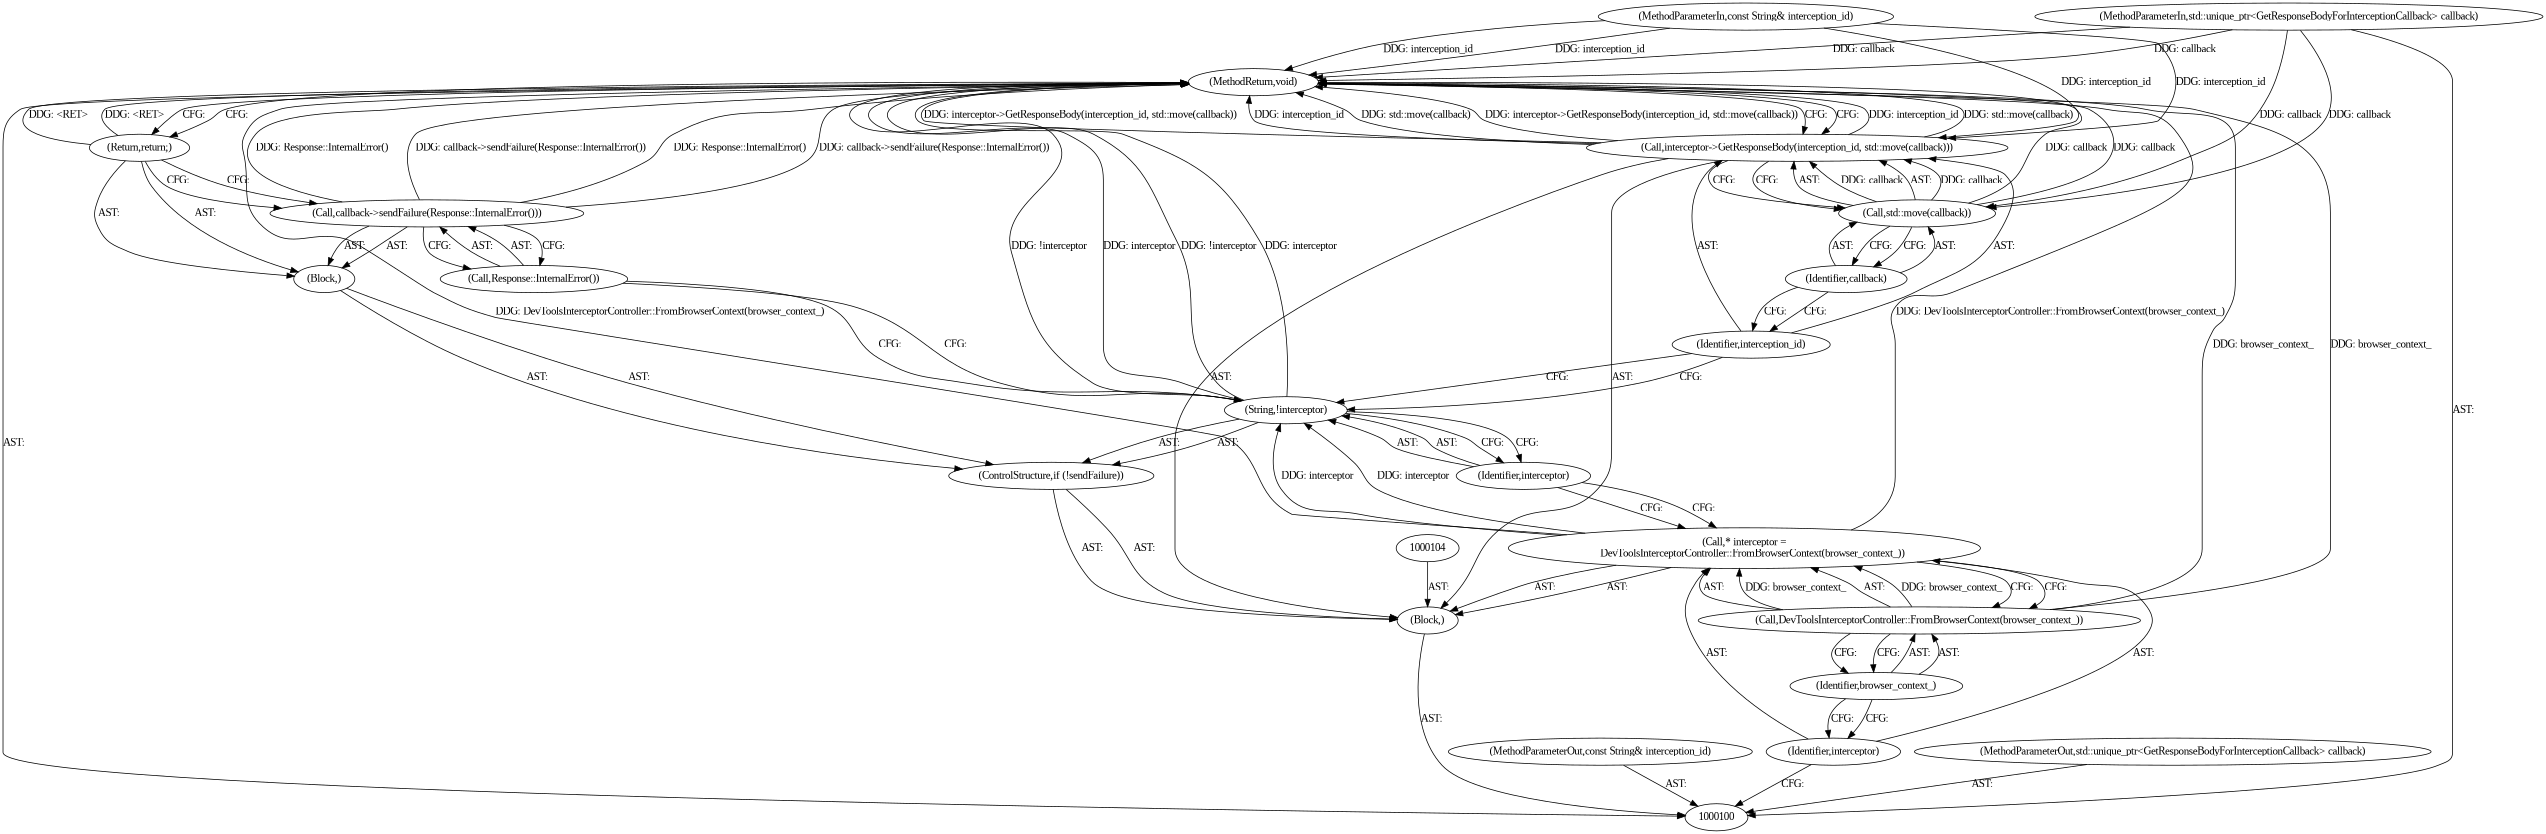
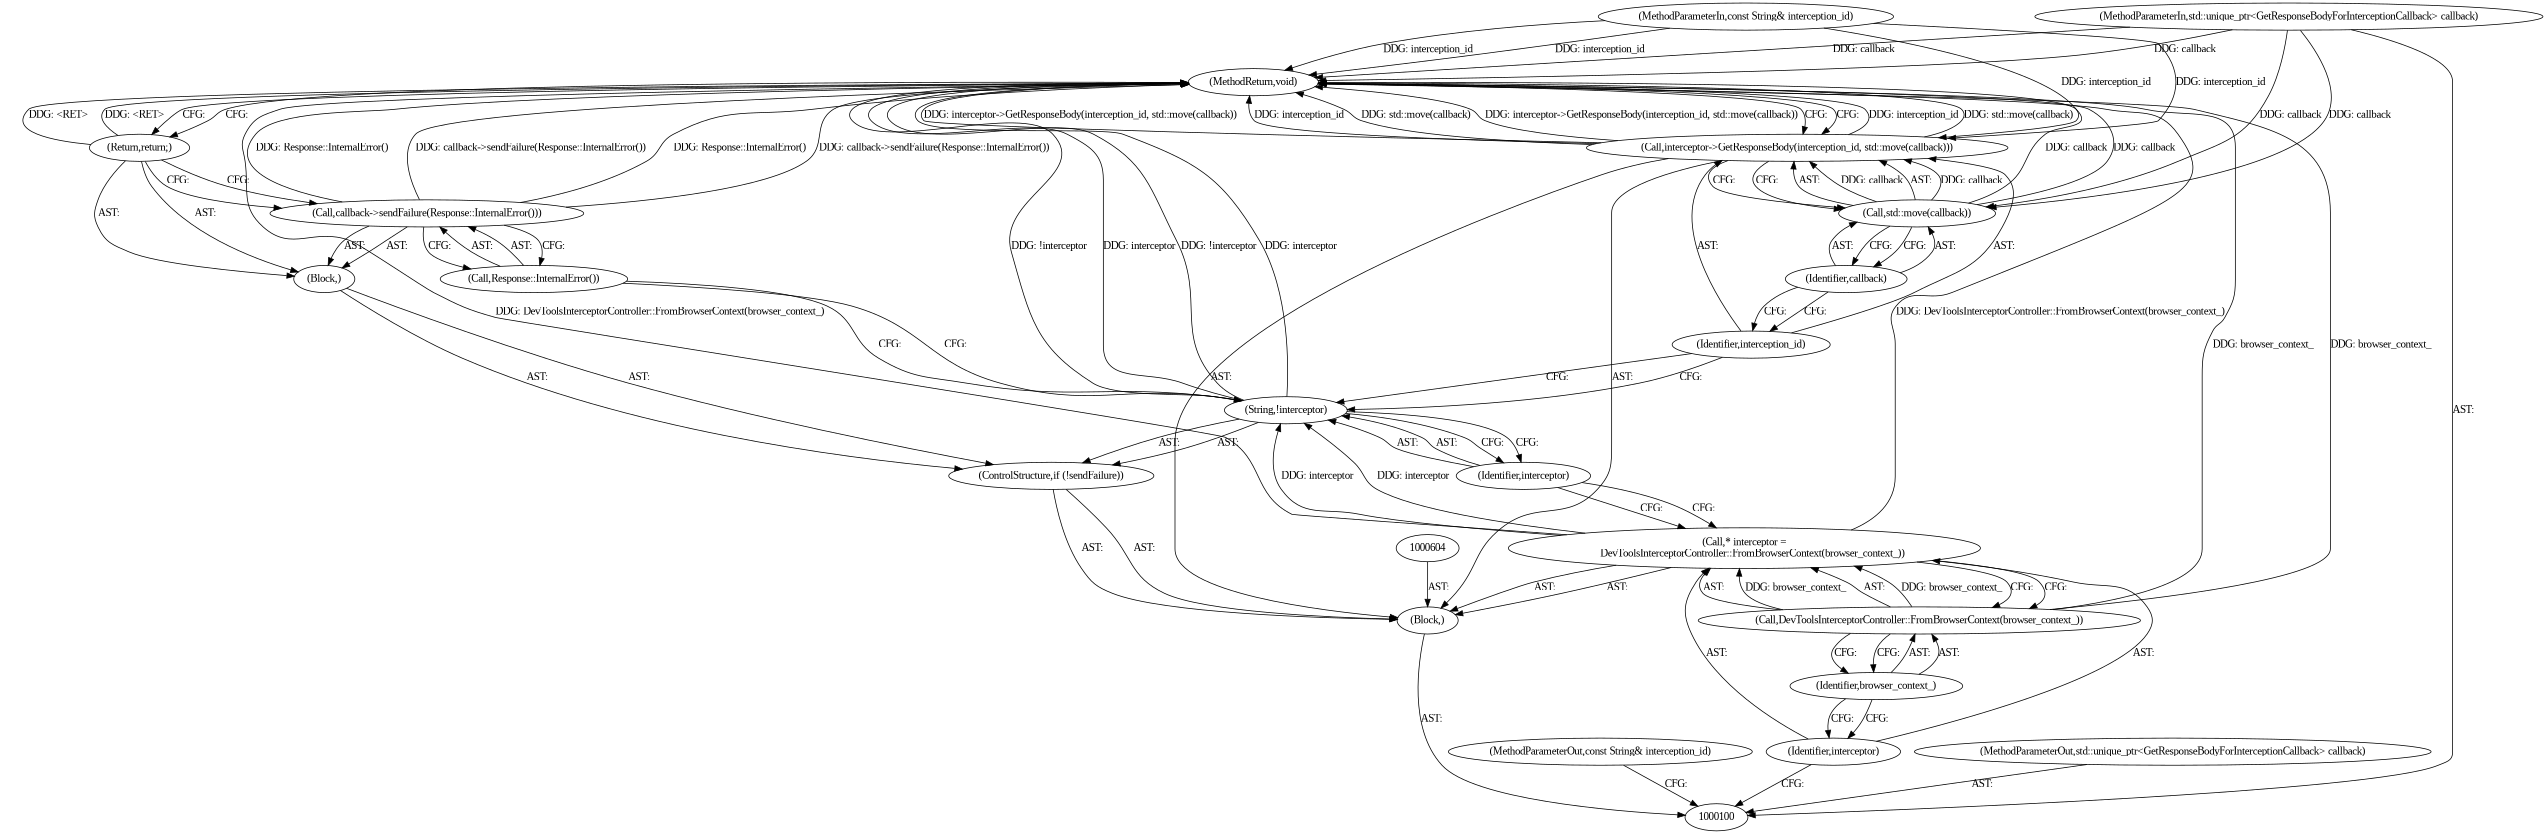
(1428, 548) -> (1428, 548)
(3, 682) -> none
(1678, 784) -> (1678, 784)
